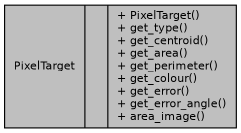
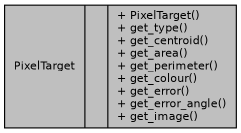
(161, 116) -> (158, 116)
